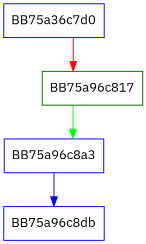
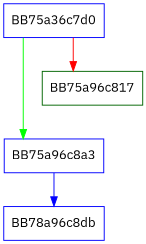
(73, 117) -> (23, 84)
(54, 223) -> (54, 223)
